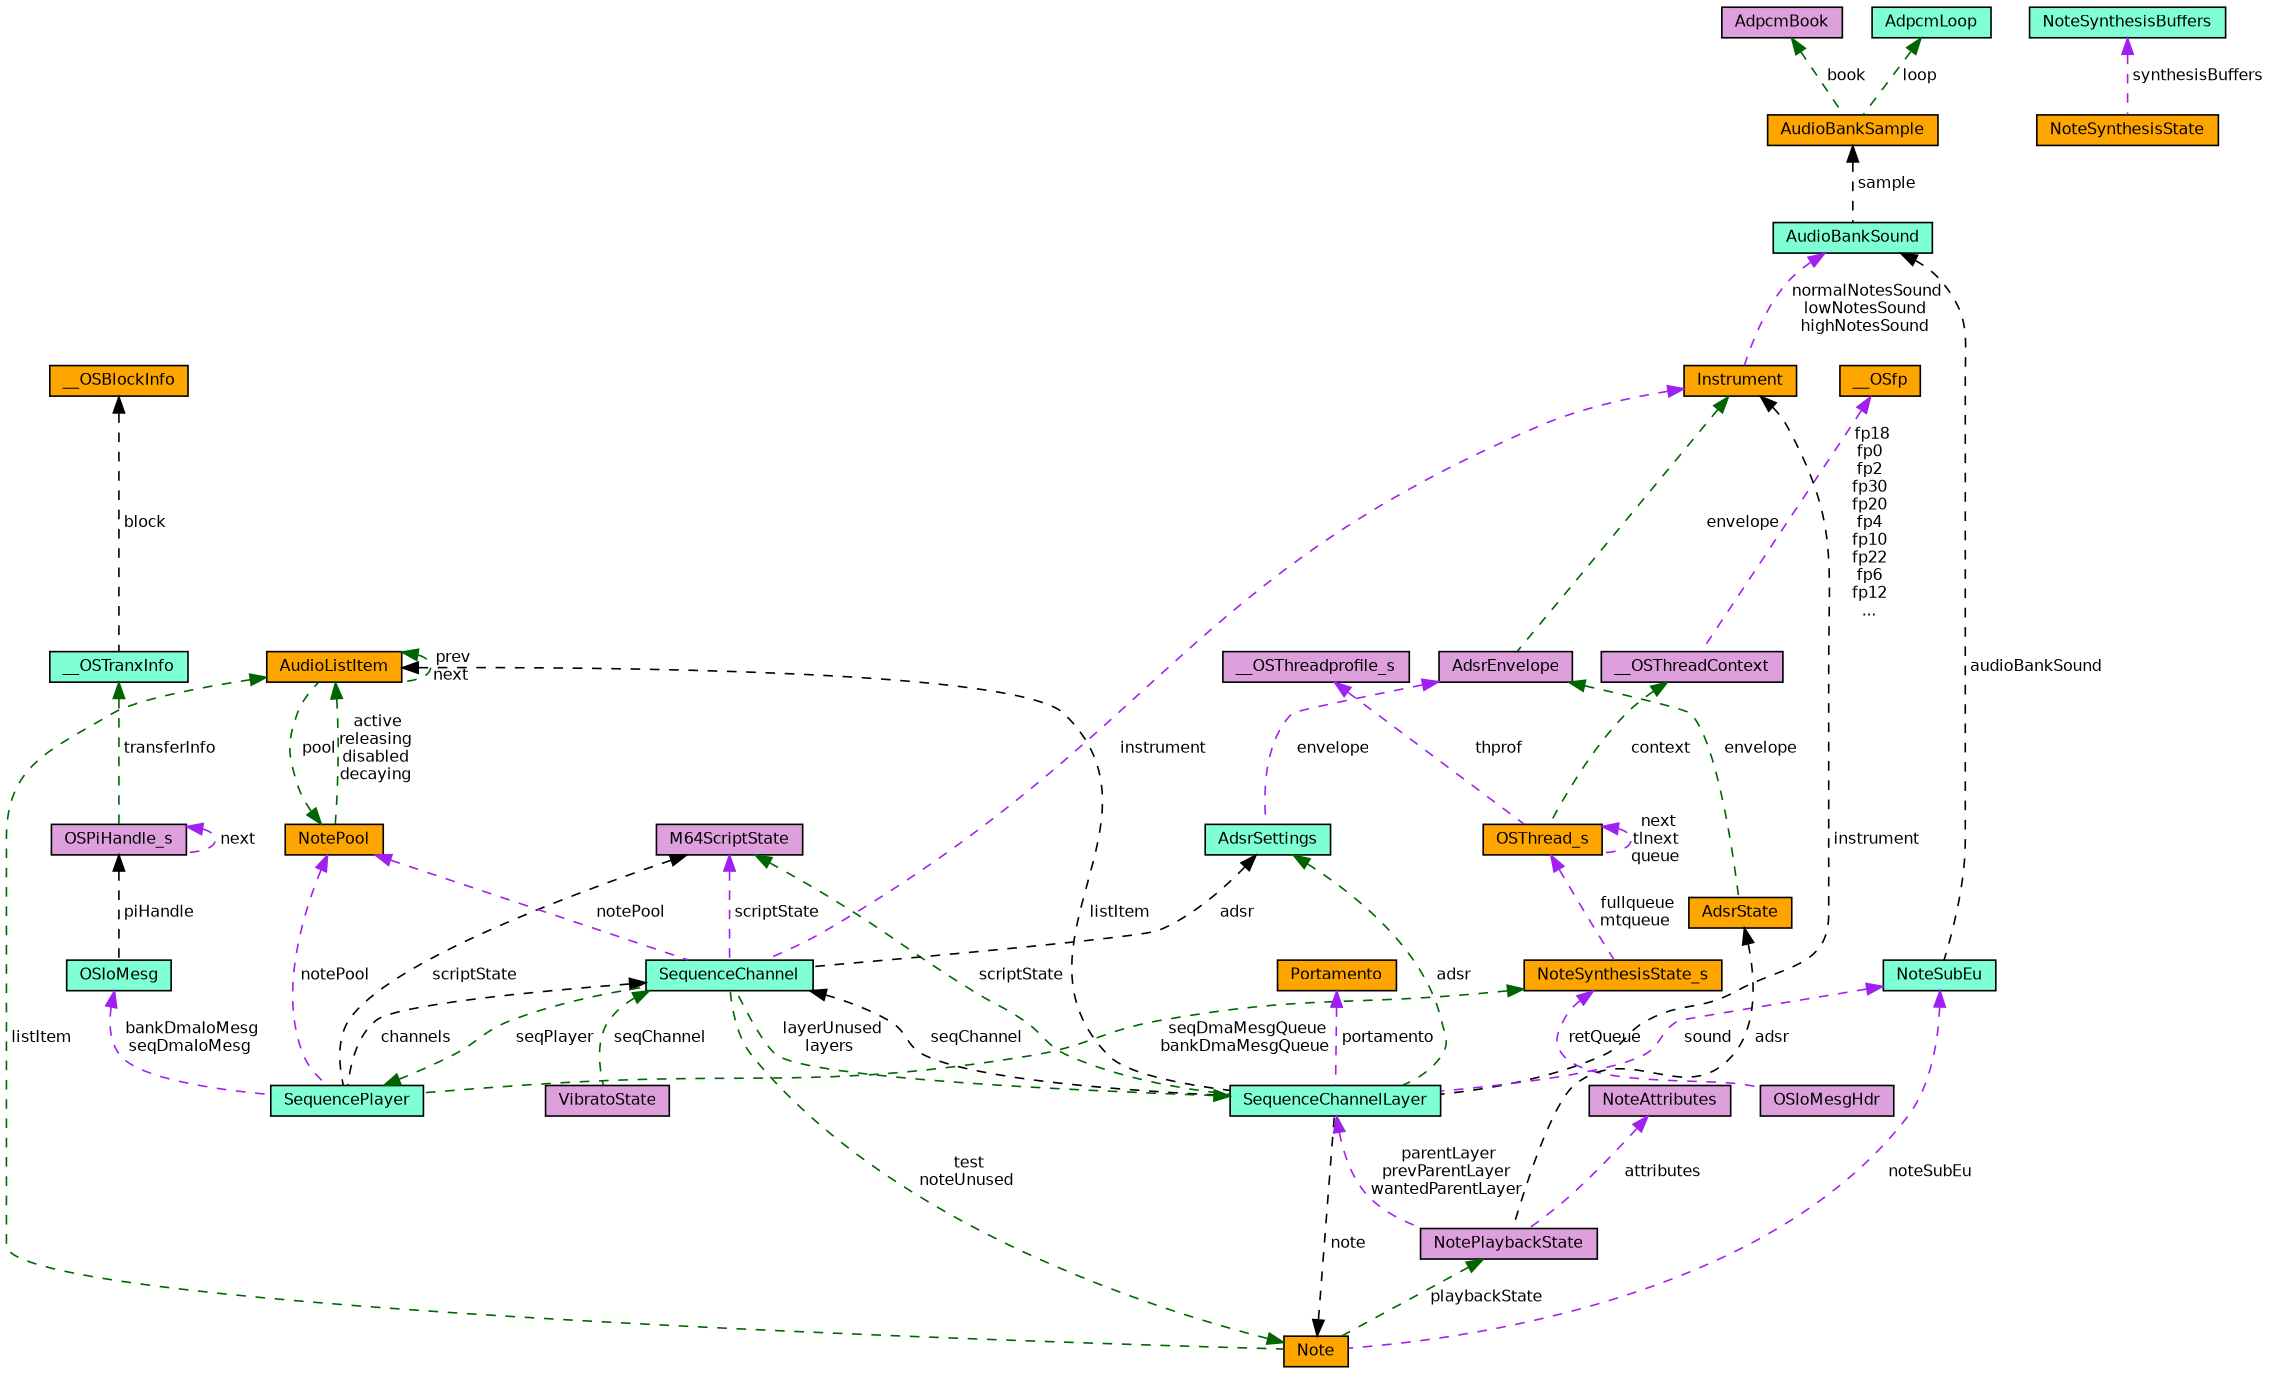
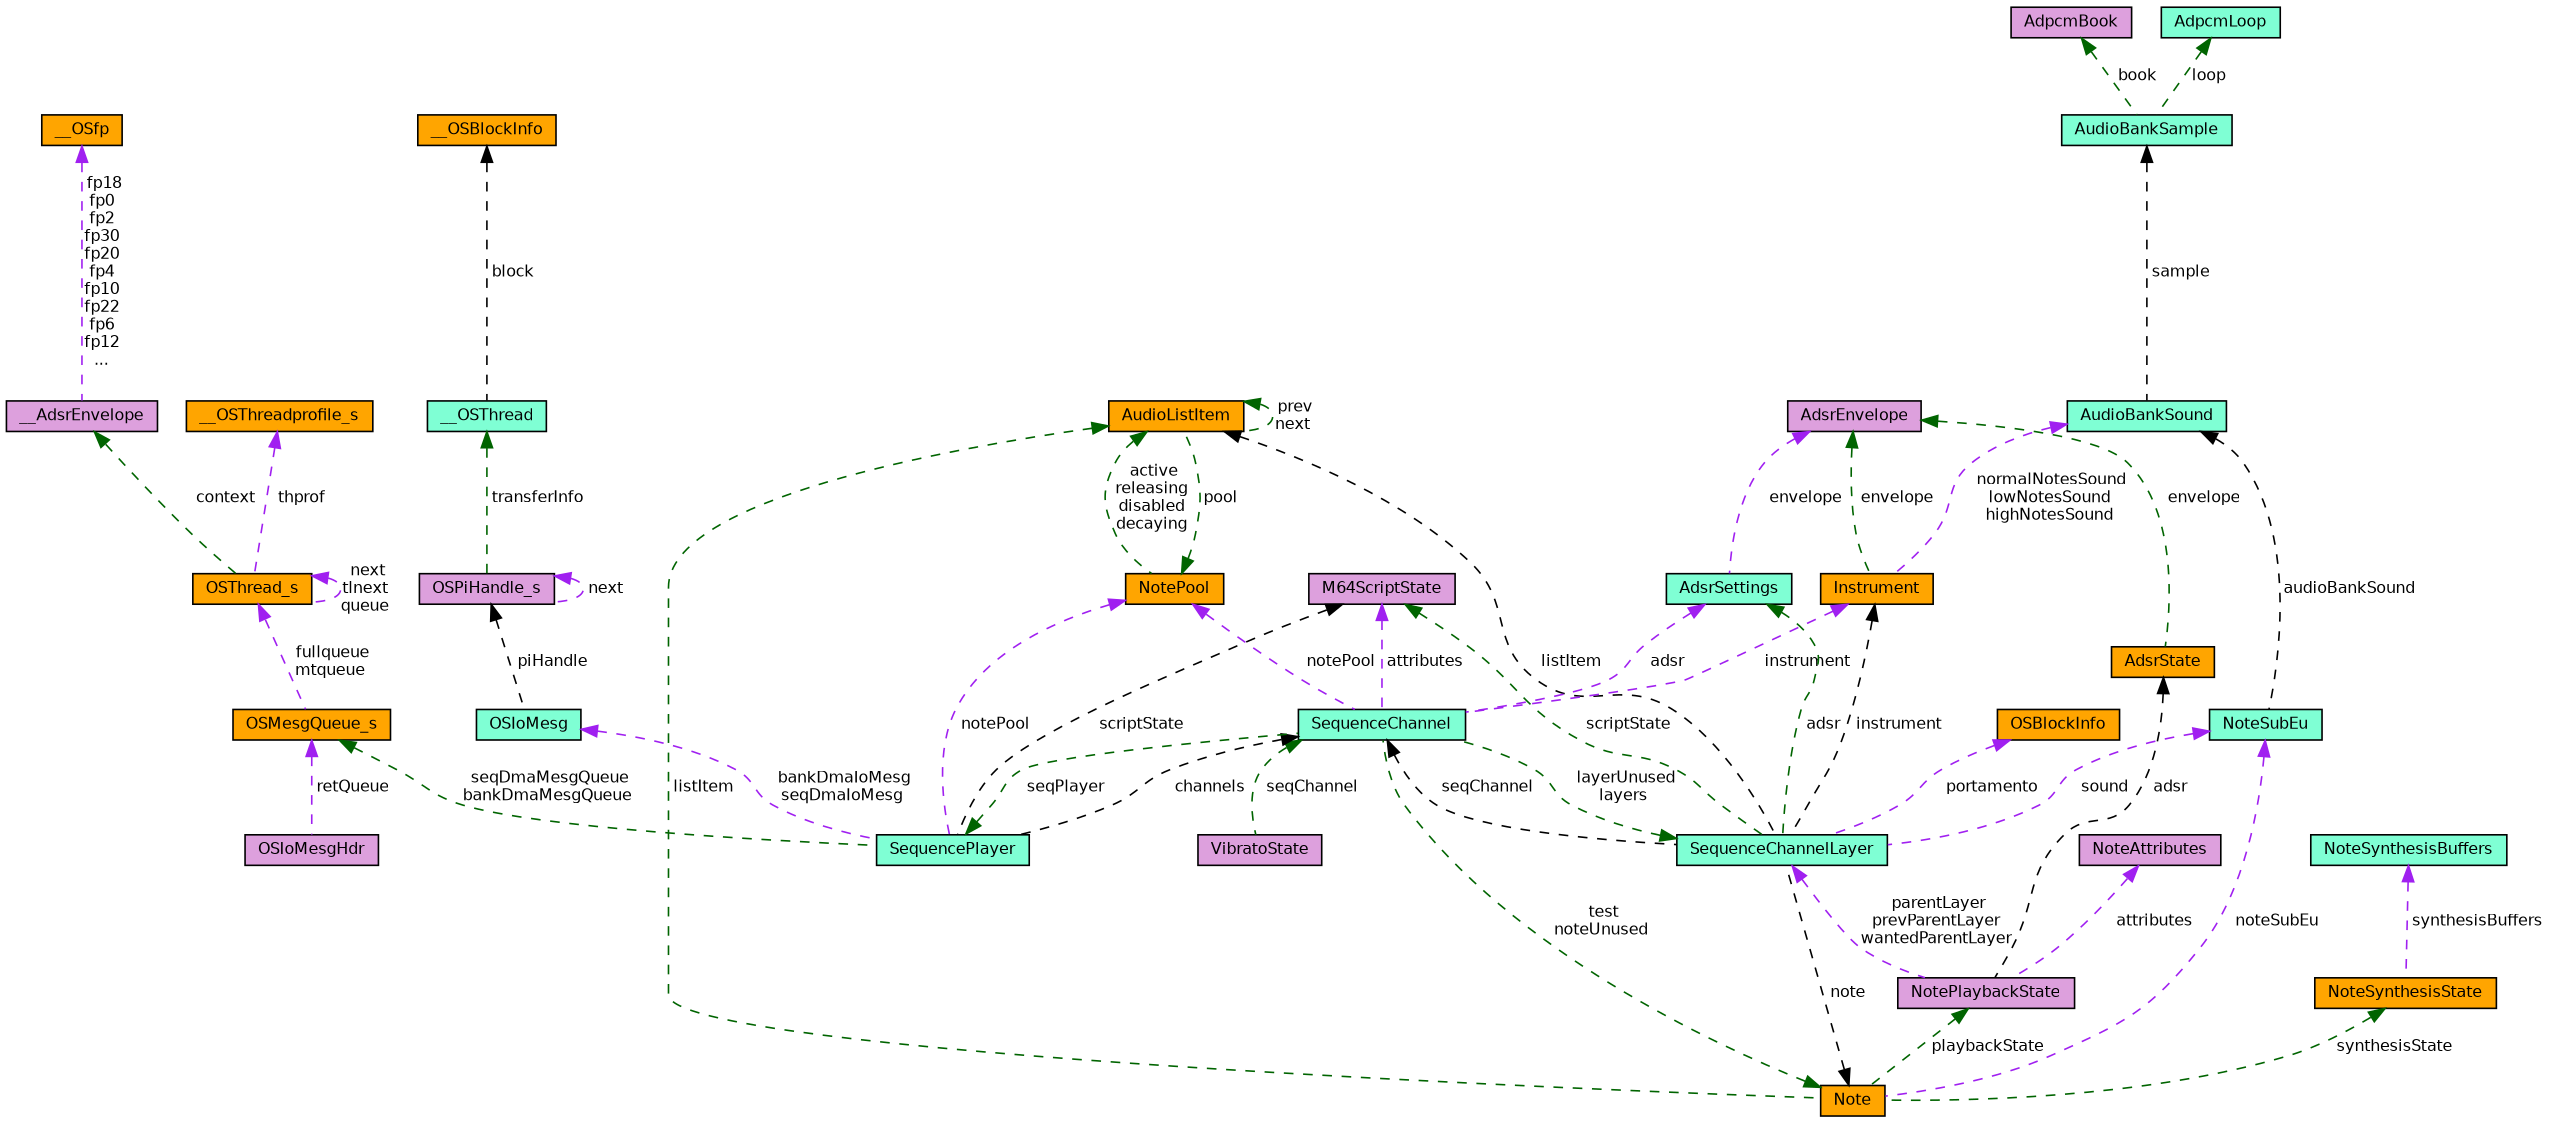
(1853, 130) -> (2147, 130)
(1618, 530) -> (1853, 512)
(119, 667) -> (487, 416)
(1316, 667) -> (280, 416)
(1692, 667) -> (82, 416)
(775, 913) -> (1423, 662)
(1040, 945) -> (1596, 685)
(1337, 975) -> (2058, 725)
(1623, 975) -> (312, 725)
none -> (2134, 1087)
